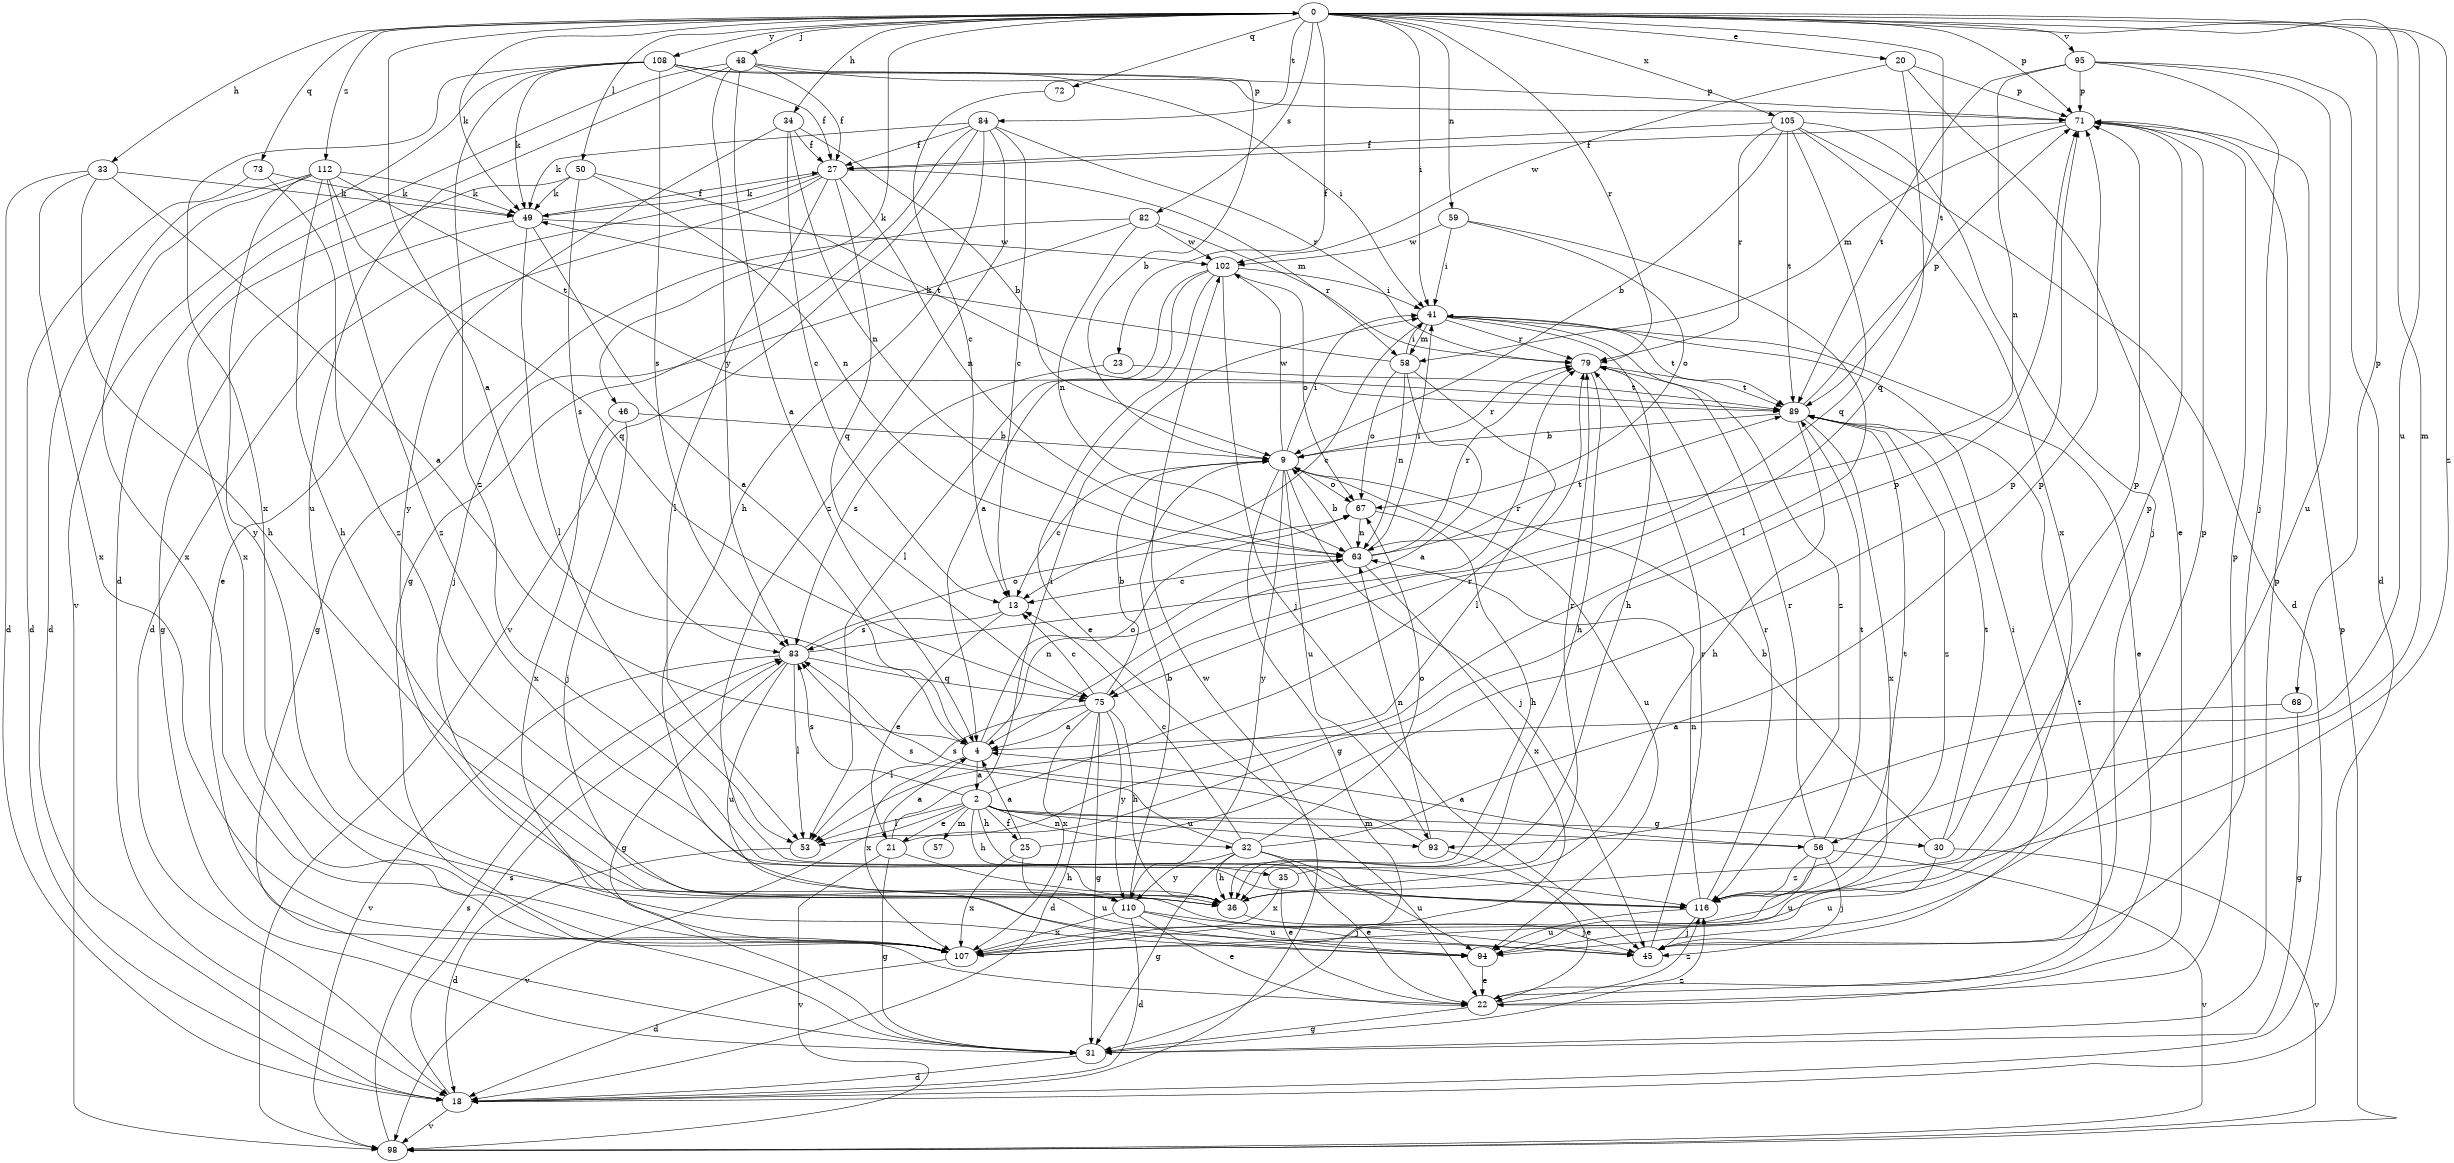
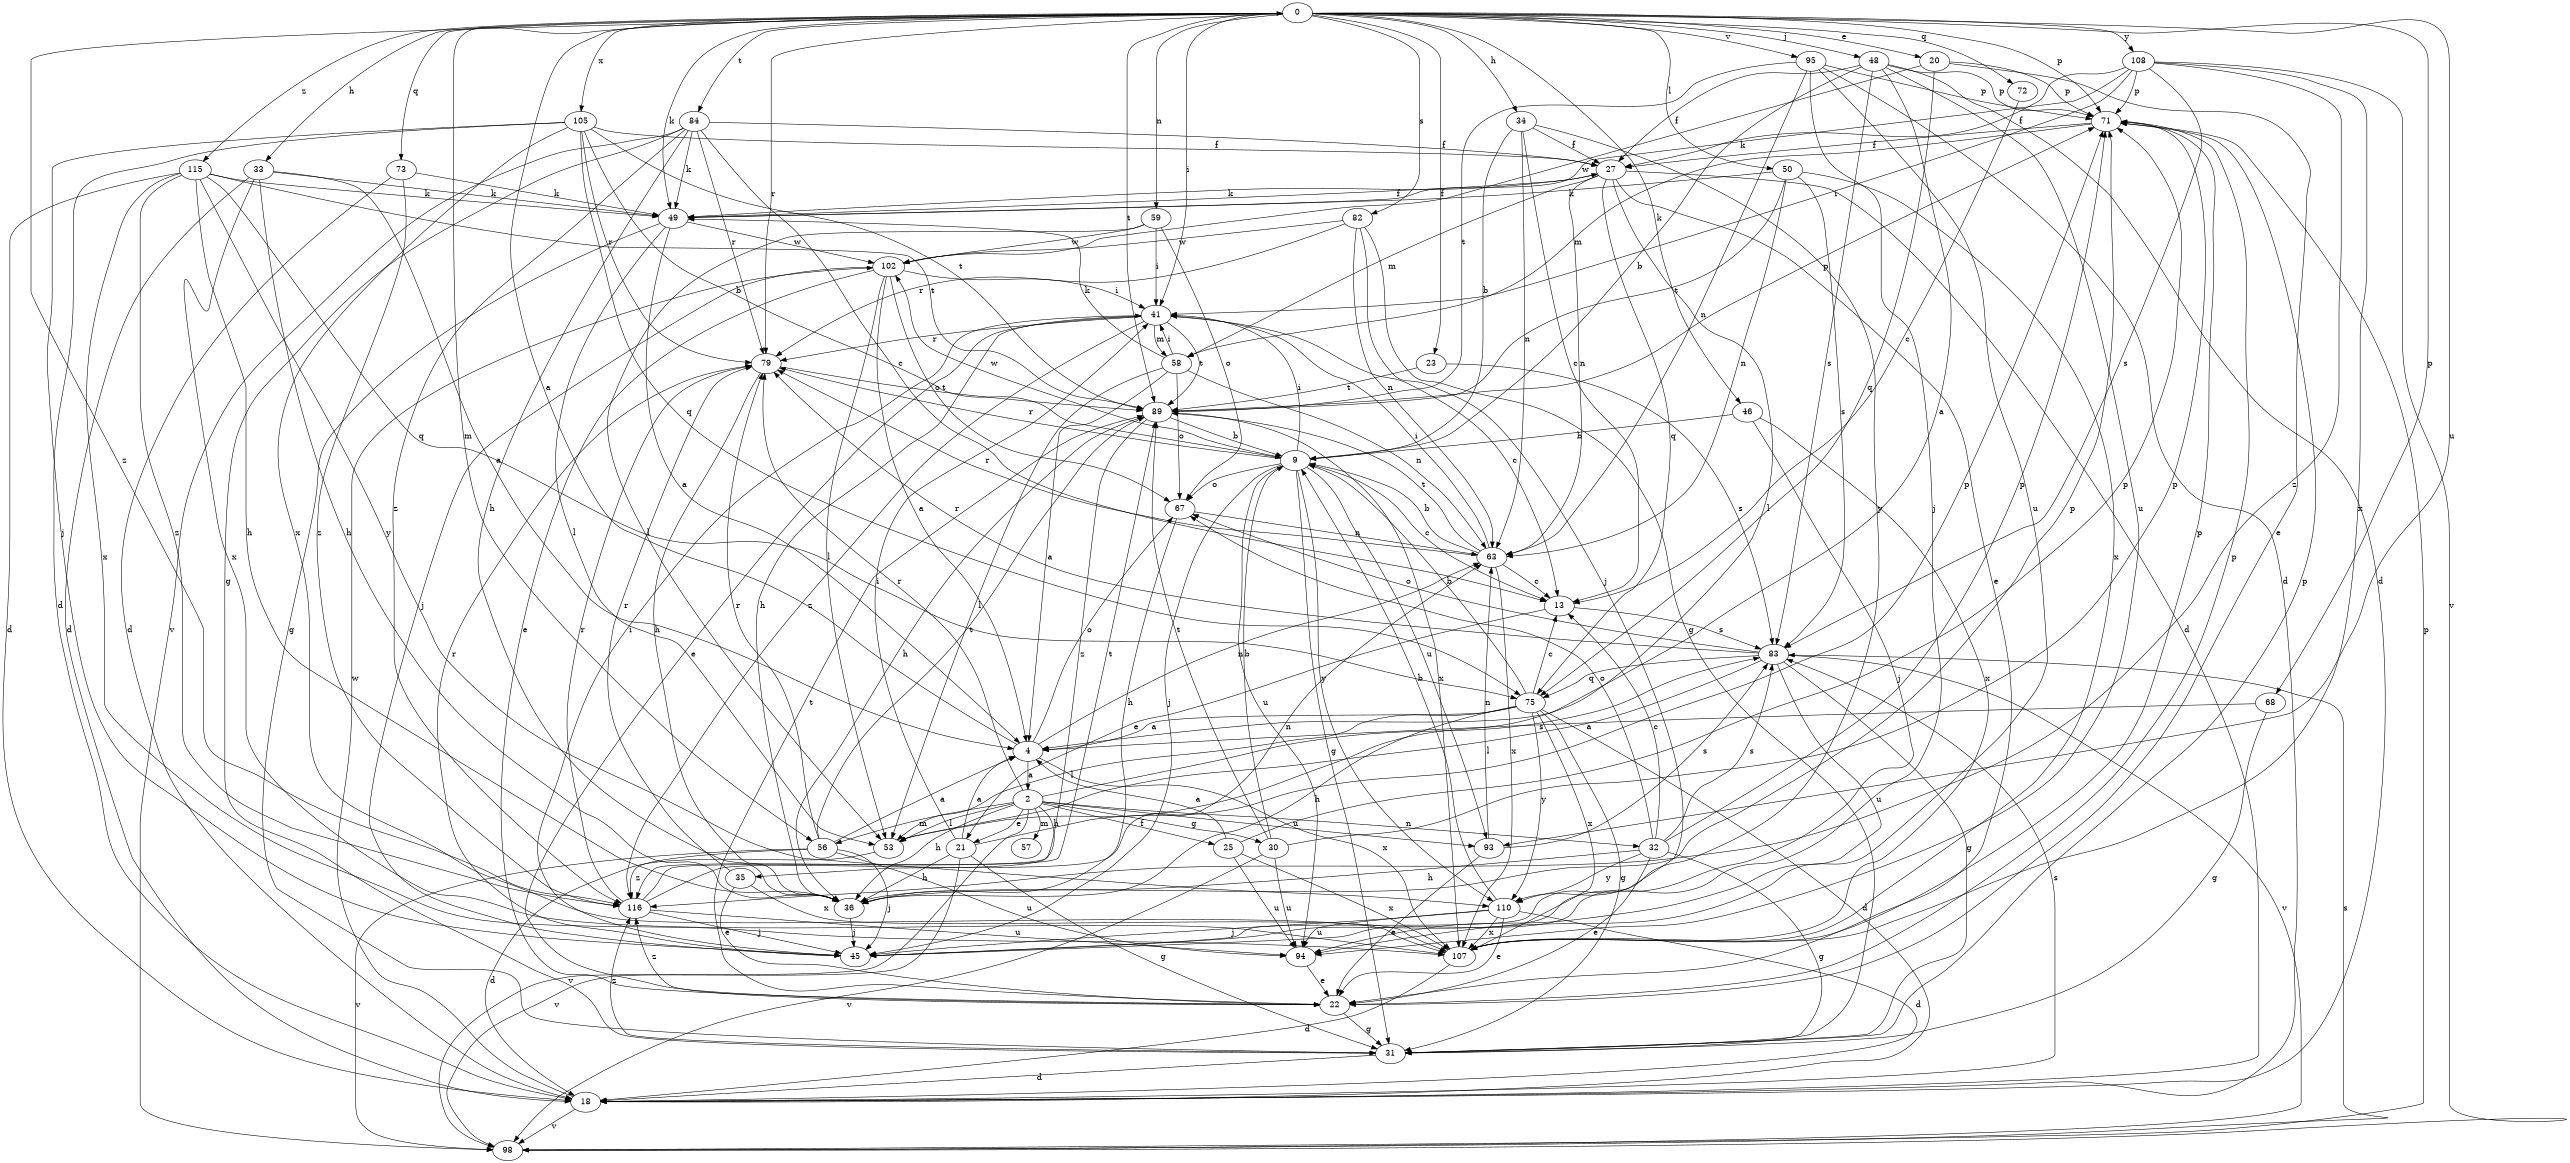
(325, 170) -> (195, 170)
(729, 364) -> (1829, 364)
(1382, 900) -> none
